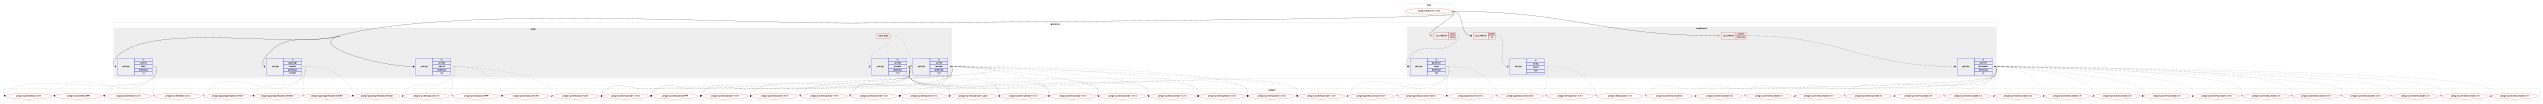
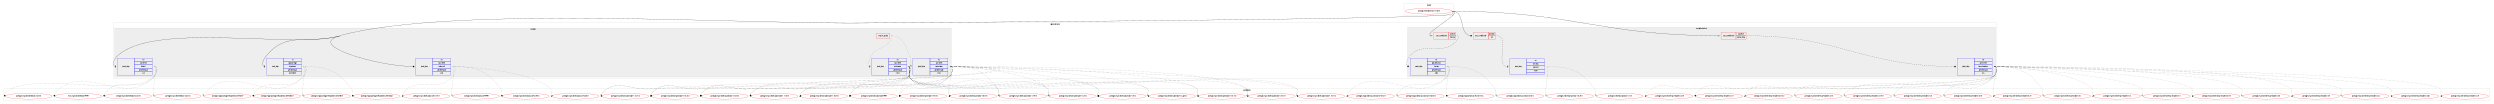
(78, 96) -> (78, 96)
(2366, 96) -> none
